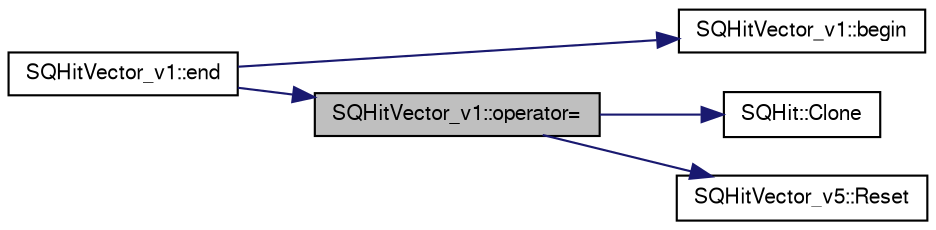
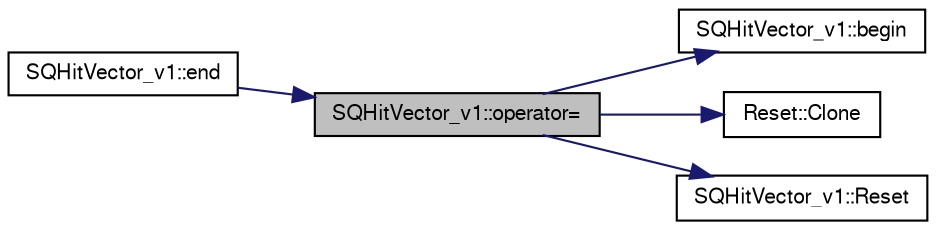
(447, 53) -> (619, 75)
(802, 115) -> (802, 115)
(802, 198) -> (802, 198)
